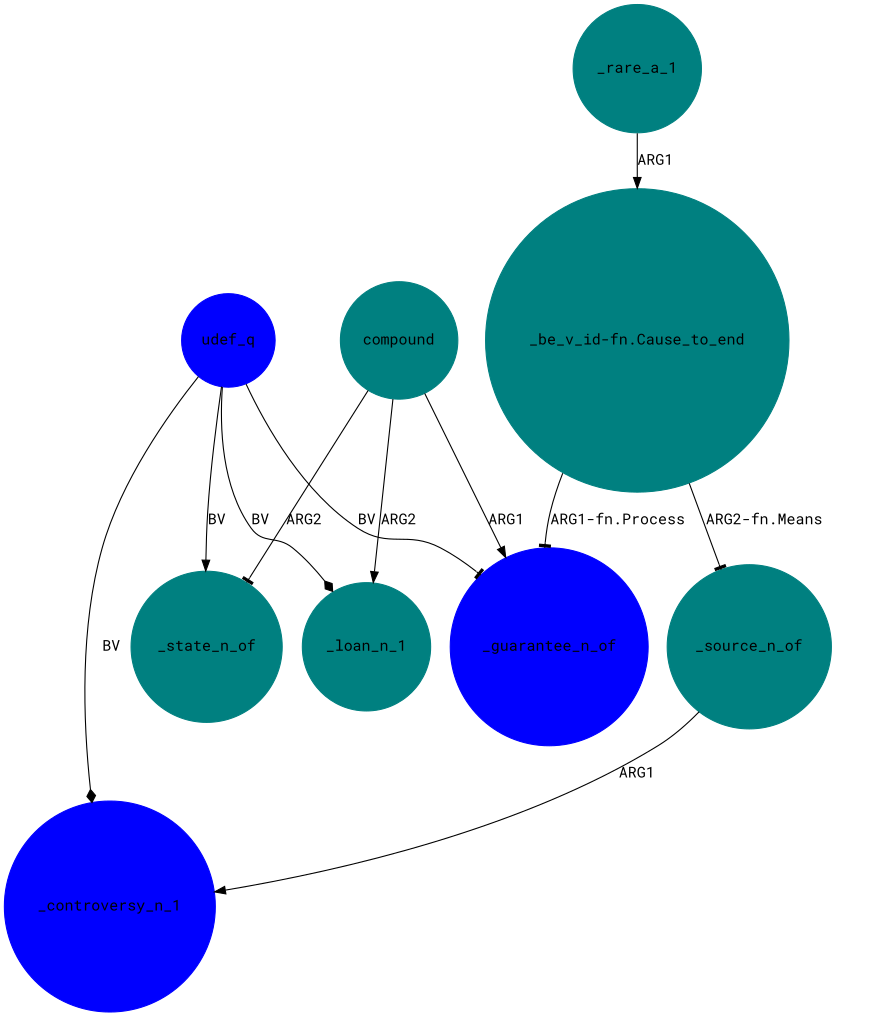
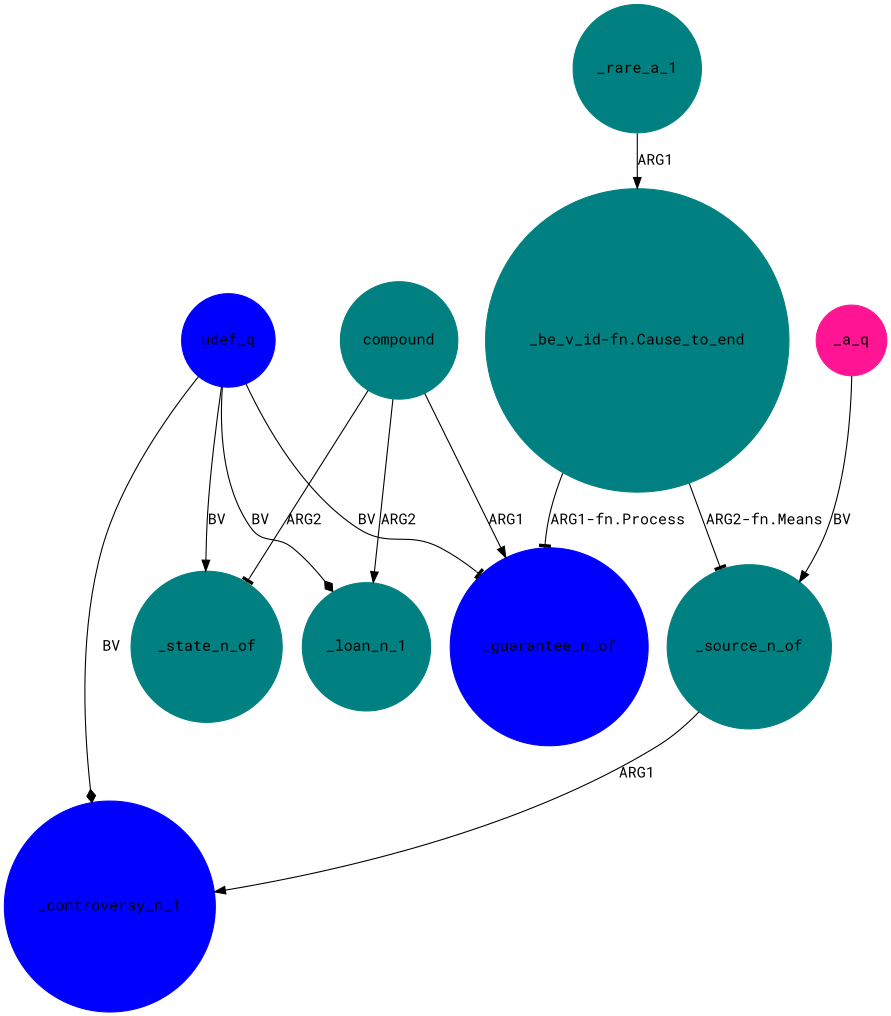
none -> (852, 340)
